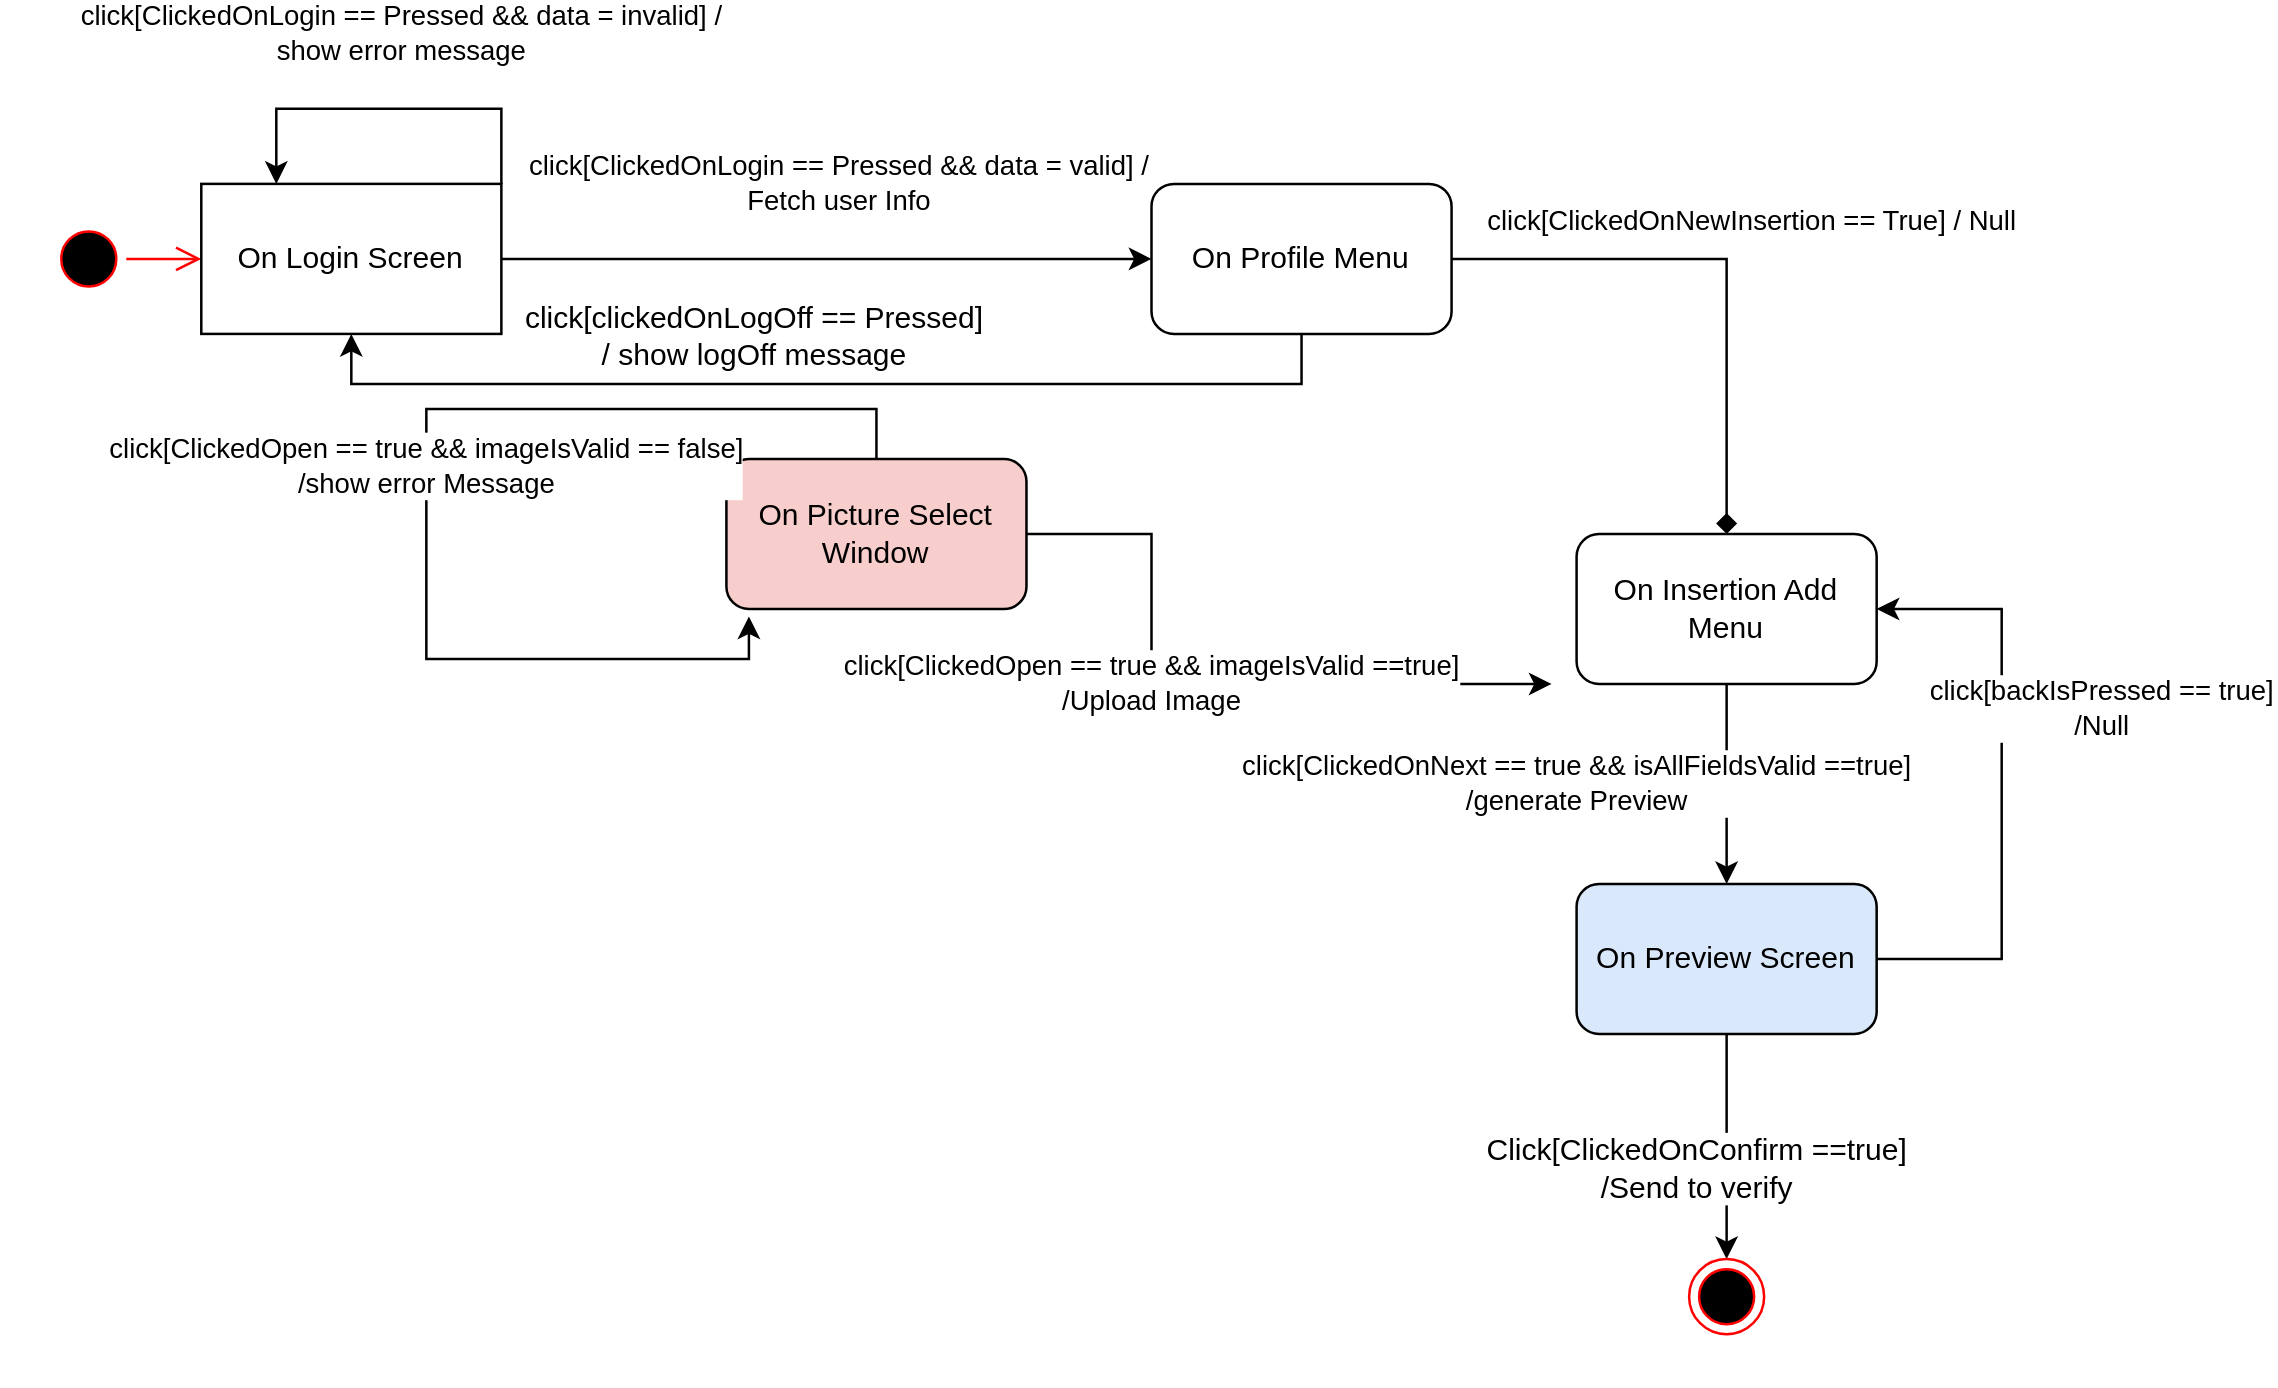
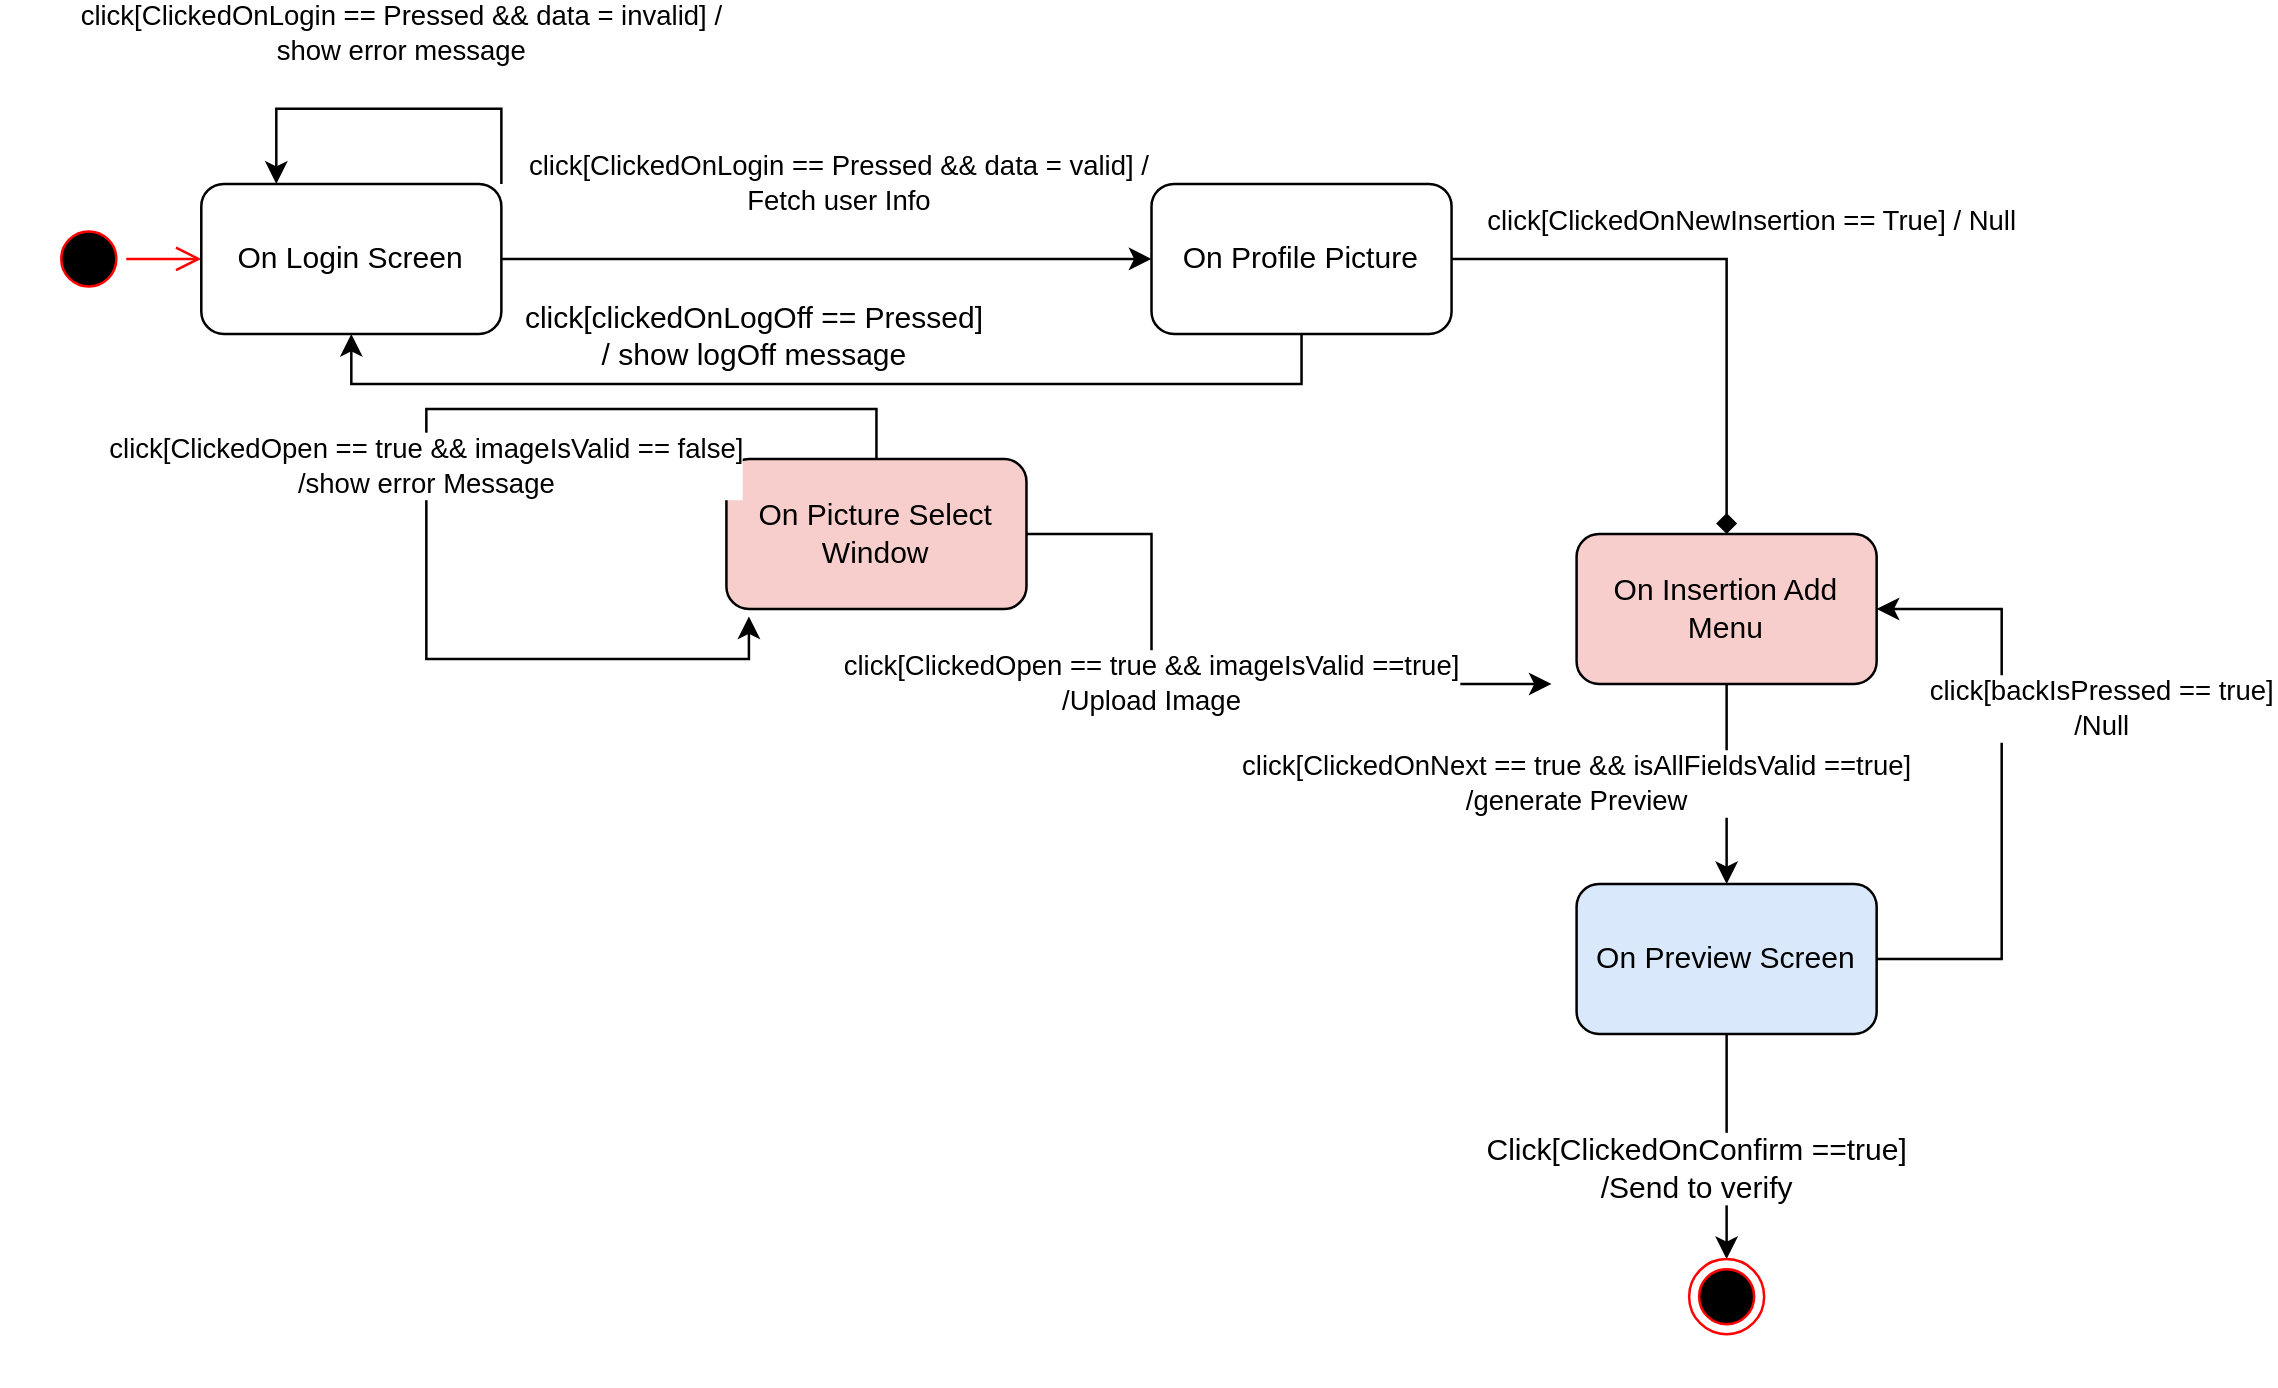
(351, 259) -> (351, 259)
(1301, 259) -> (1301, 259)
(1726, 609) -> (1726, 609)
